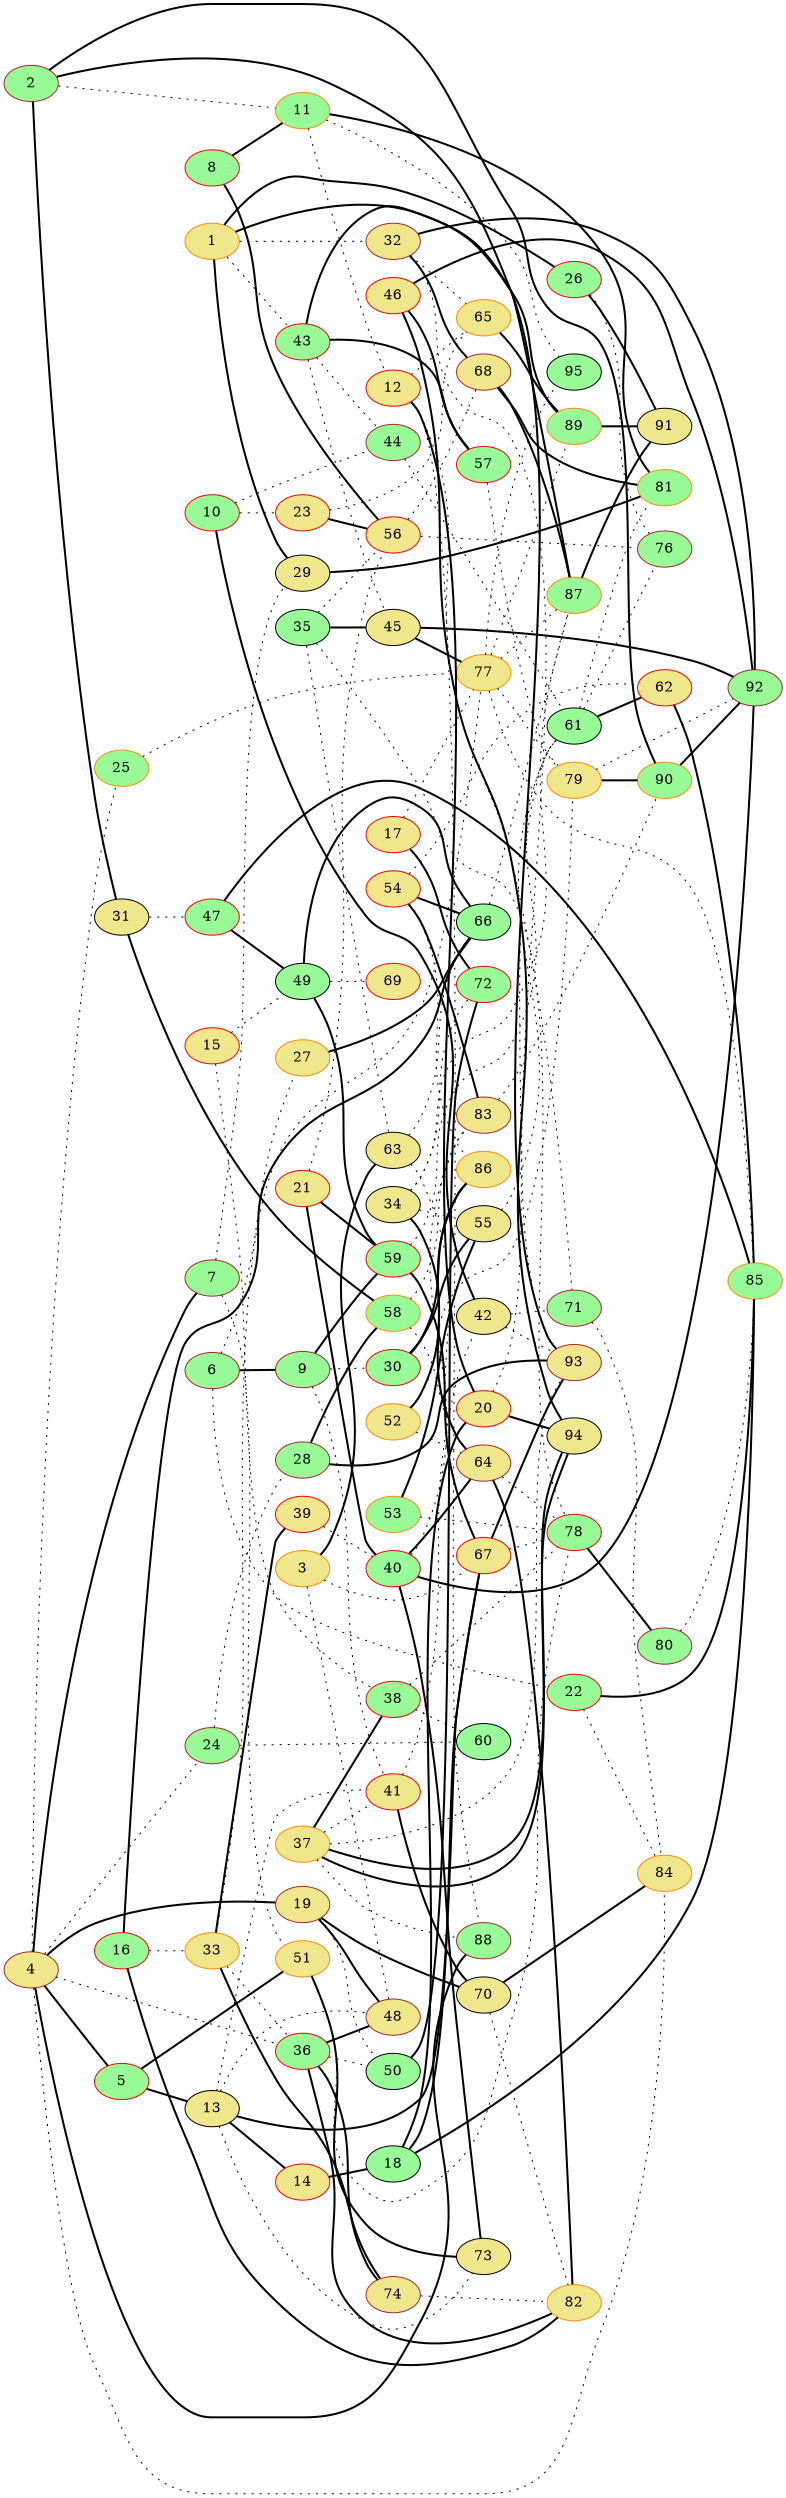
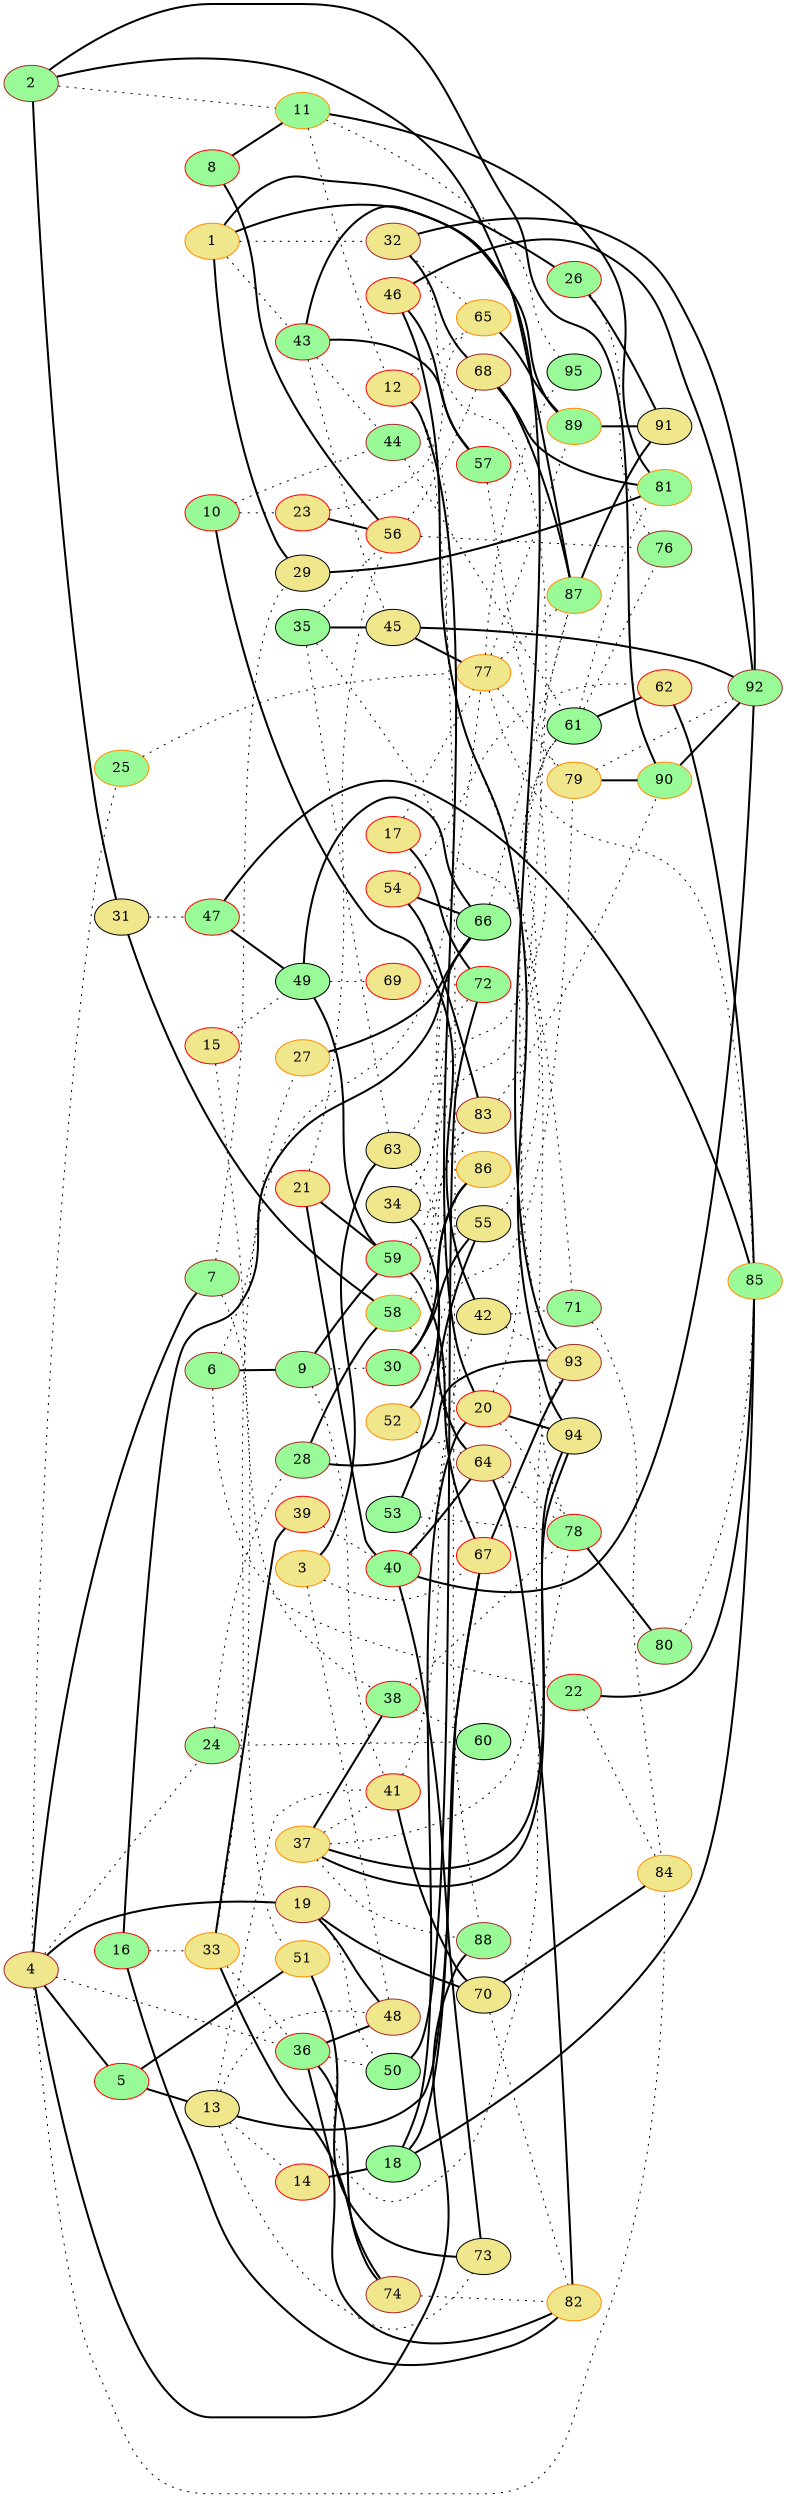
(393, 1514) -> (393, 1514)
(529, 1544) -> (532, 1466)
(257, 2145) -> (257, 2145)
